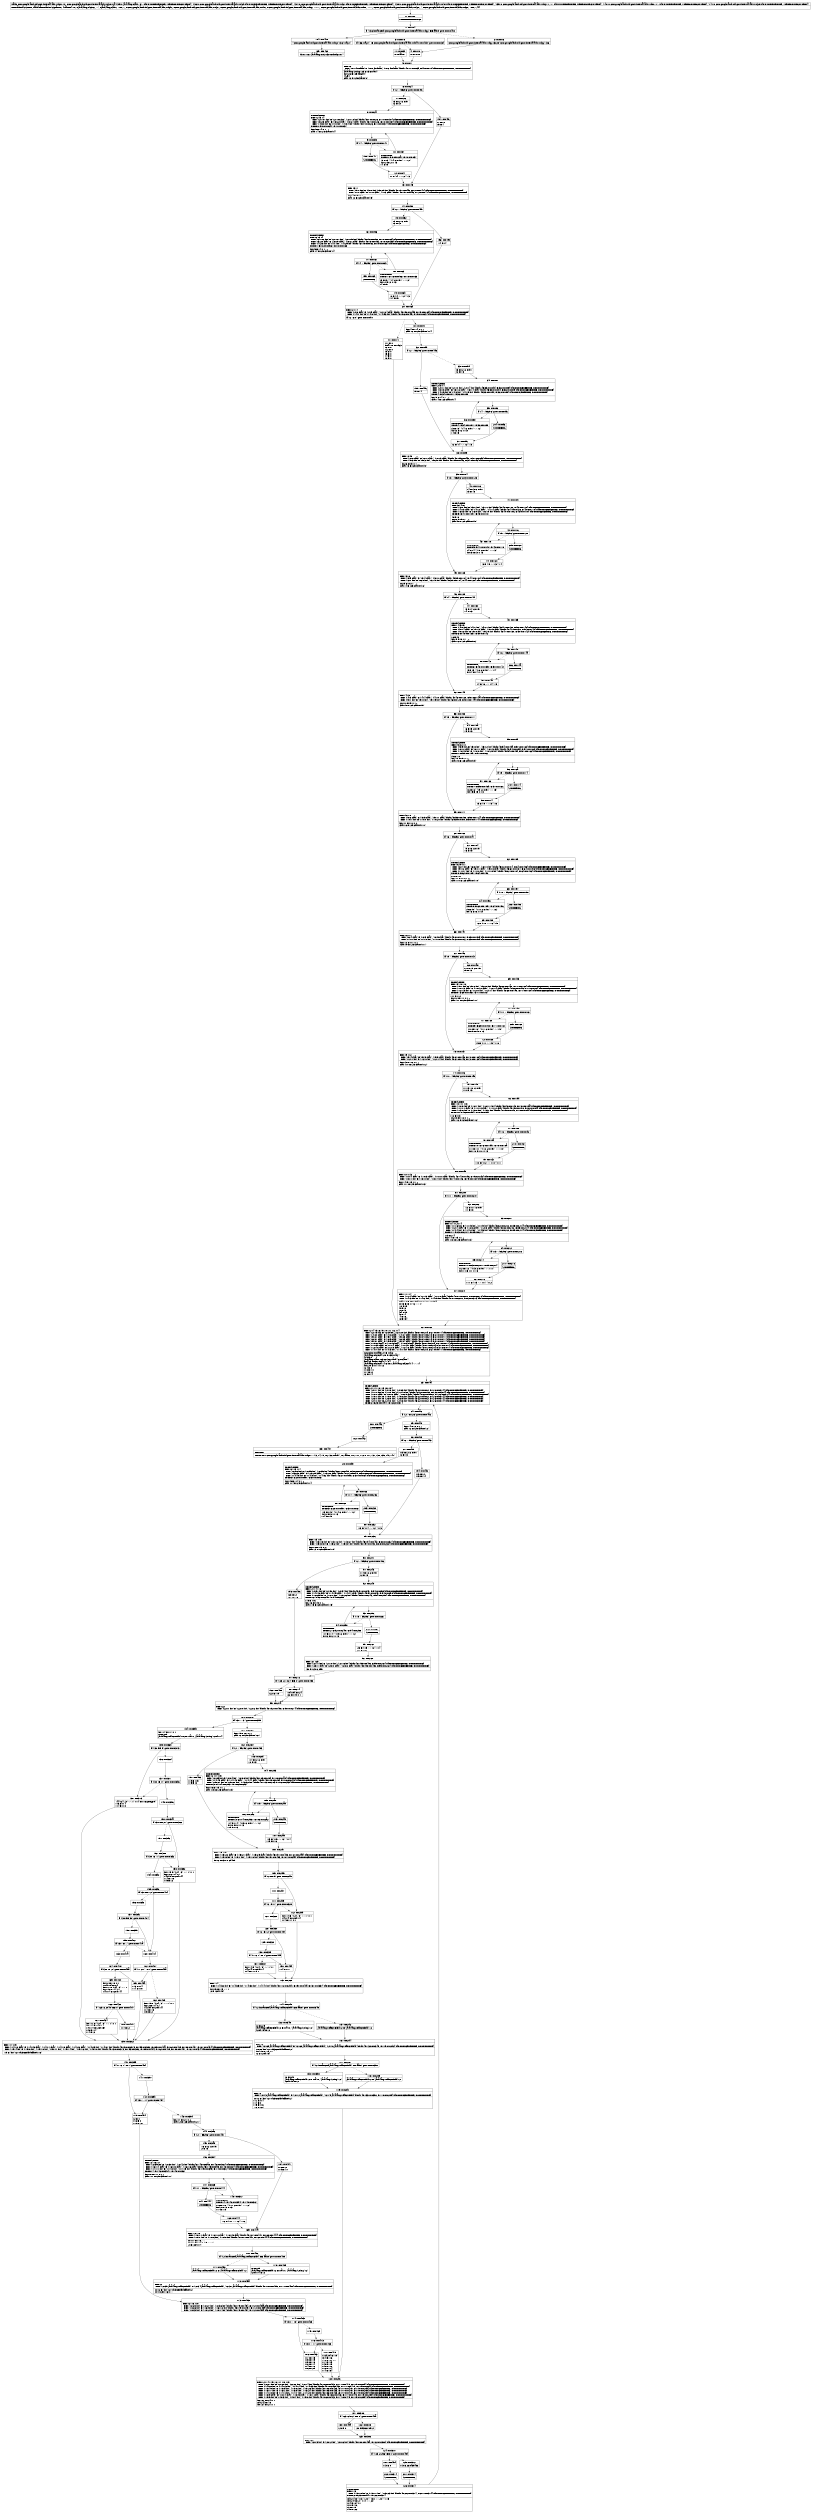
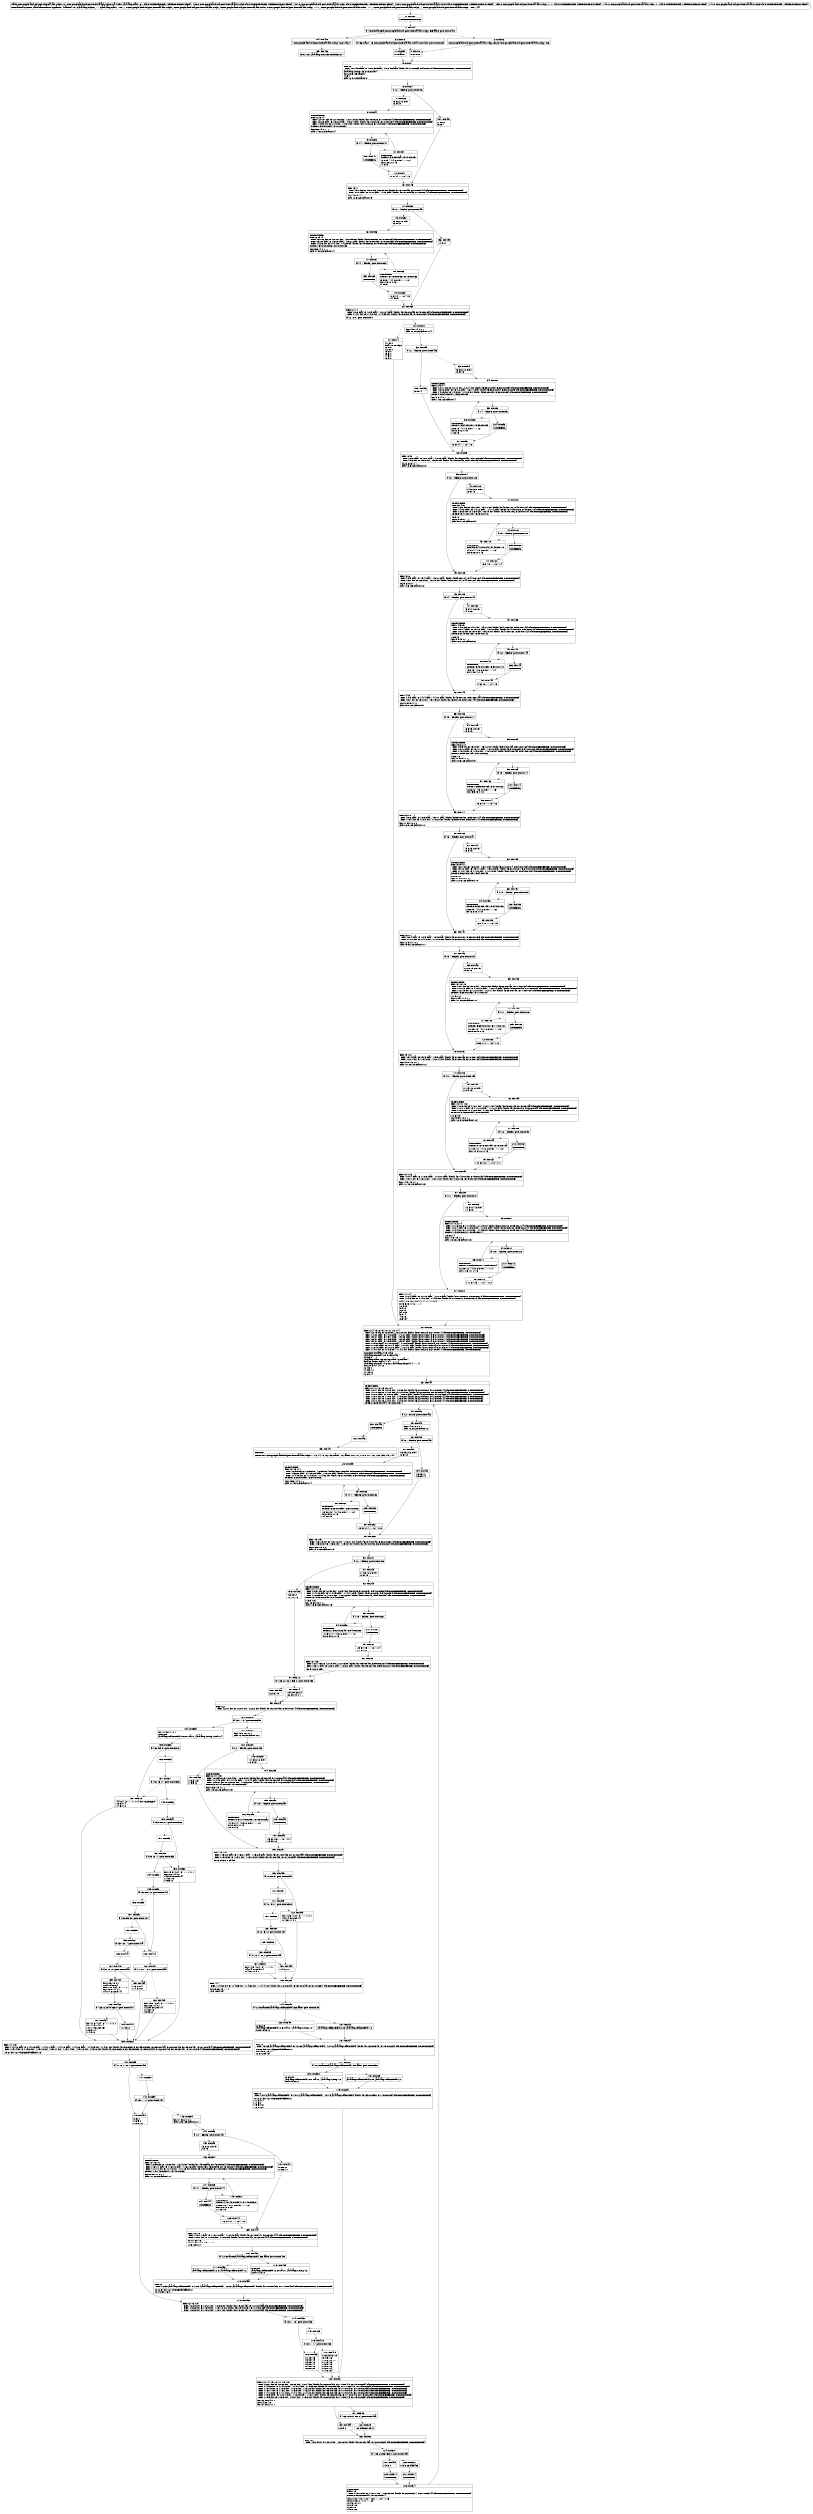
(475, 1286) -> none
(352, 2420) -> (336, 2415)
